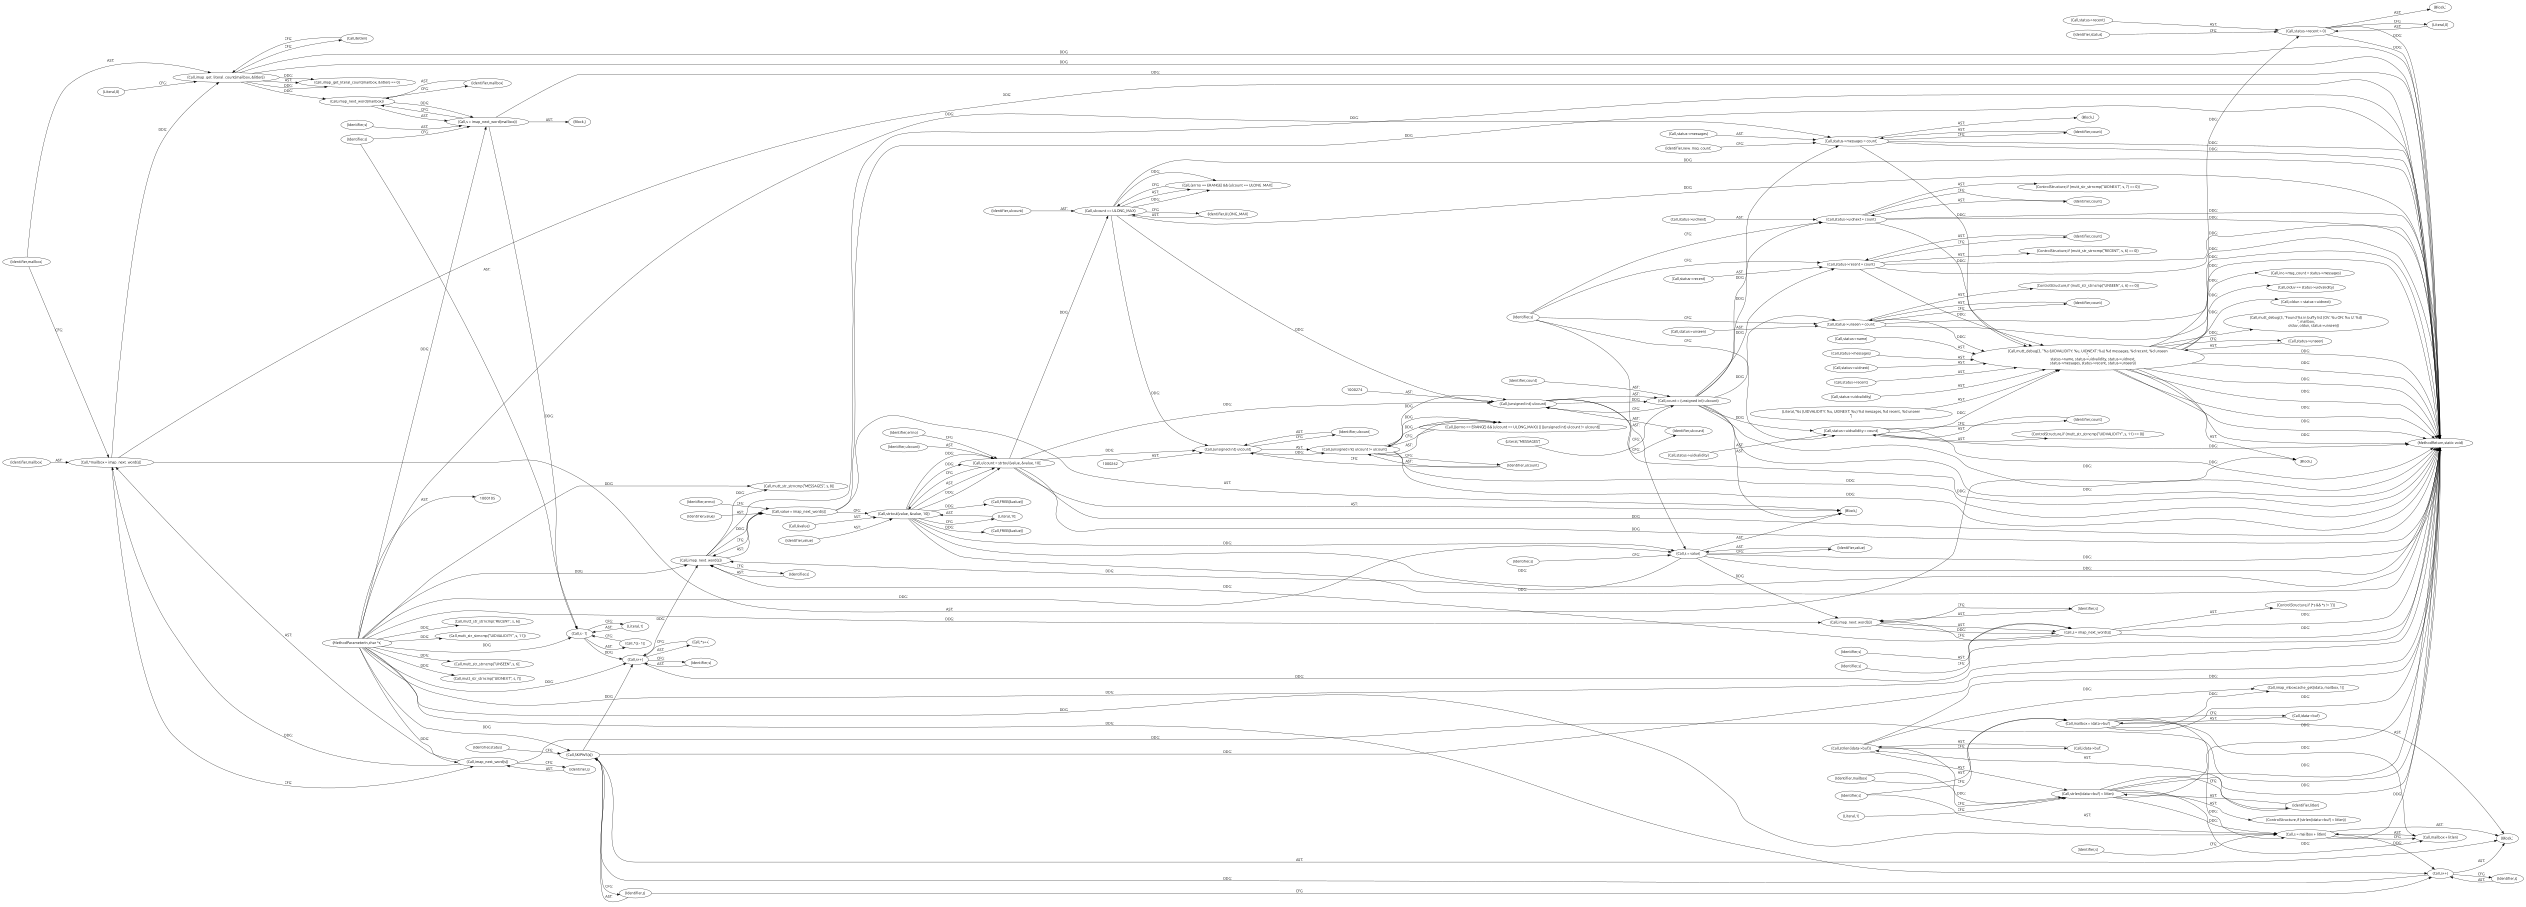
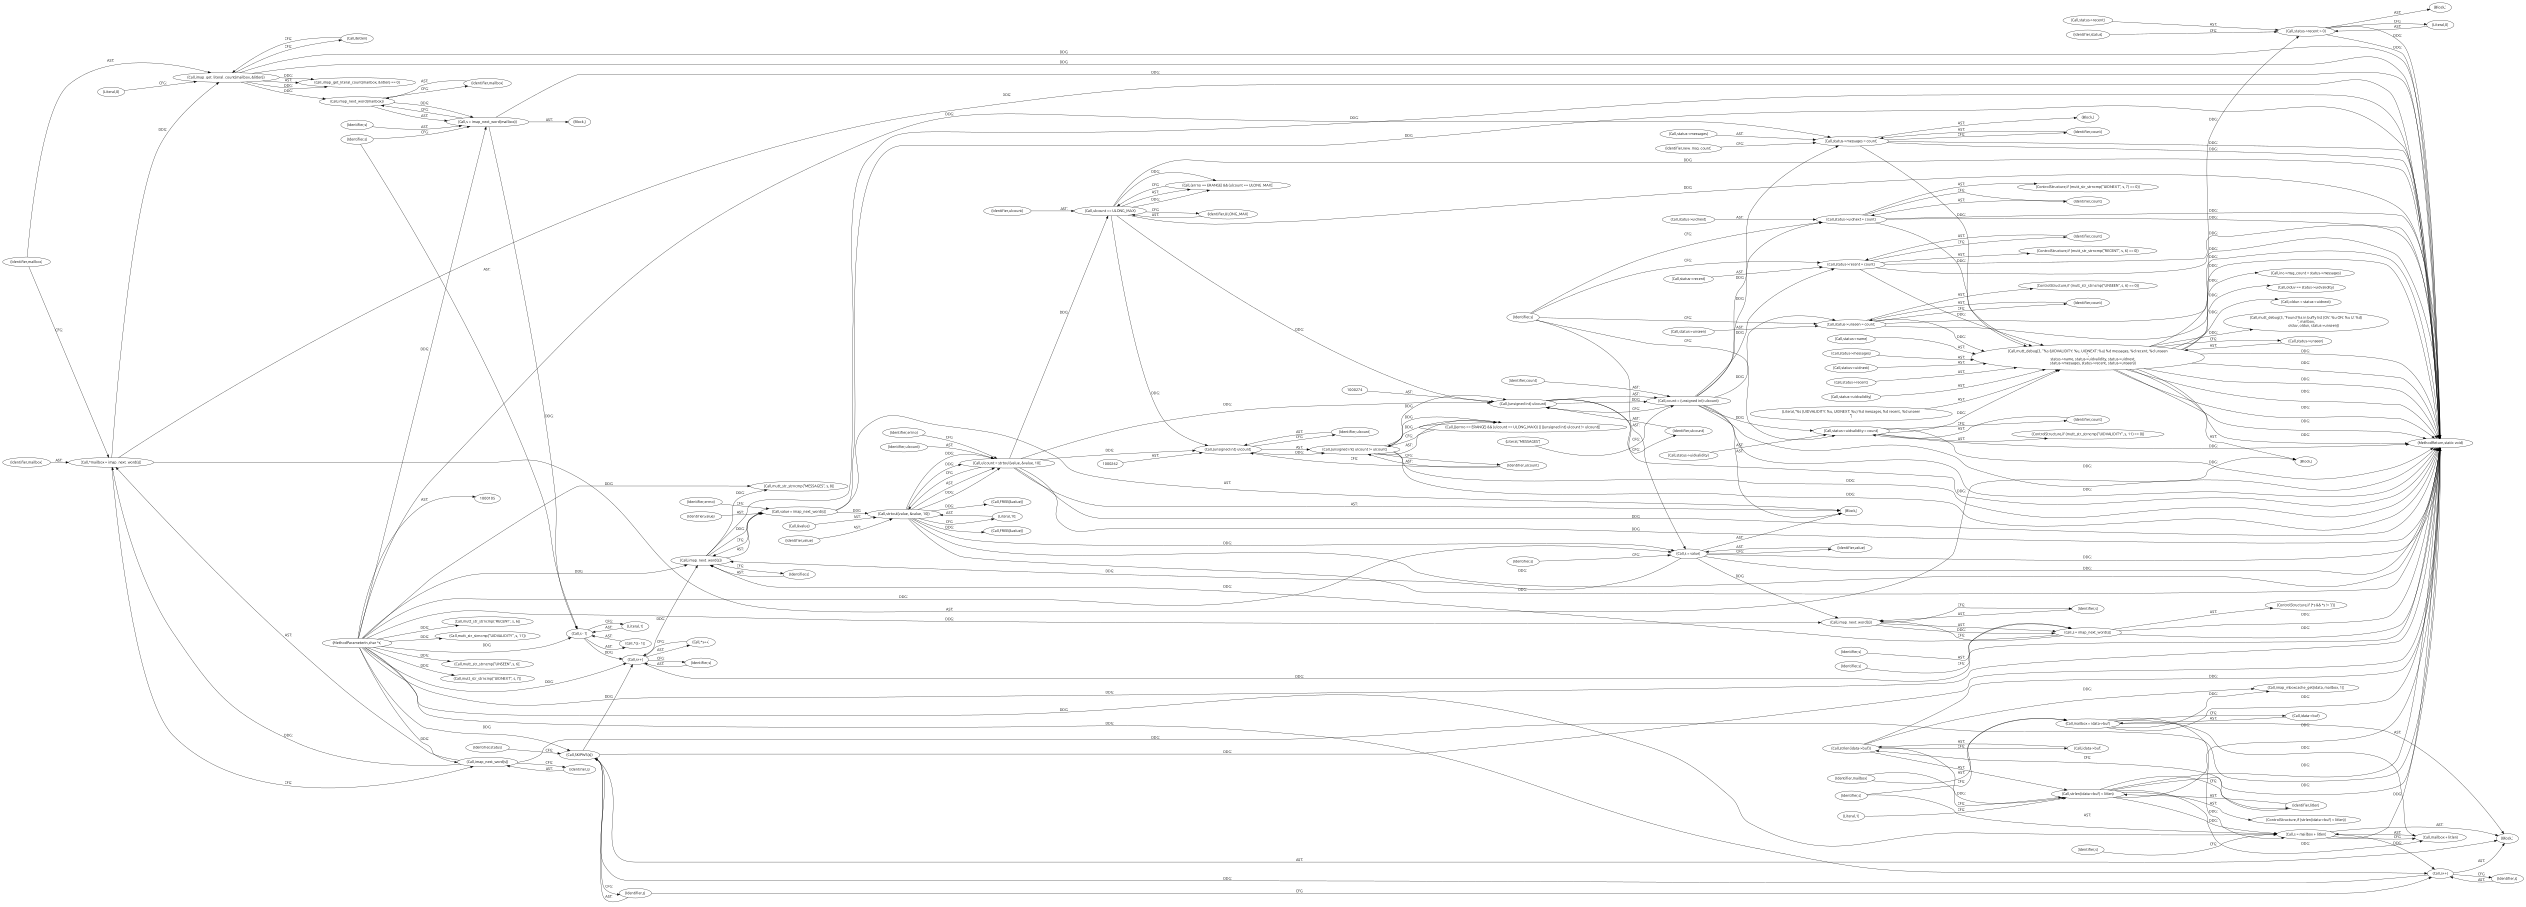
(858, 511) -> (858, 511)
(610, 636) -> (610, 636)
(2088, 758) -> (2088, 758)
